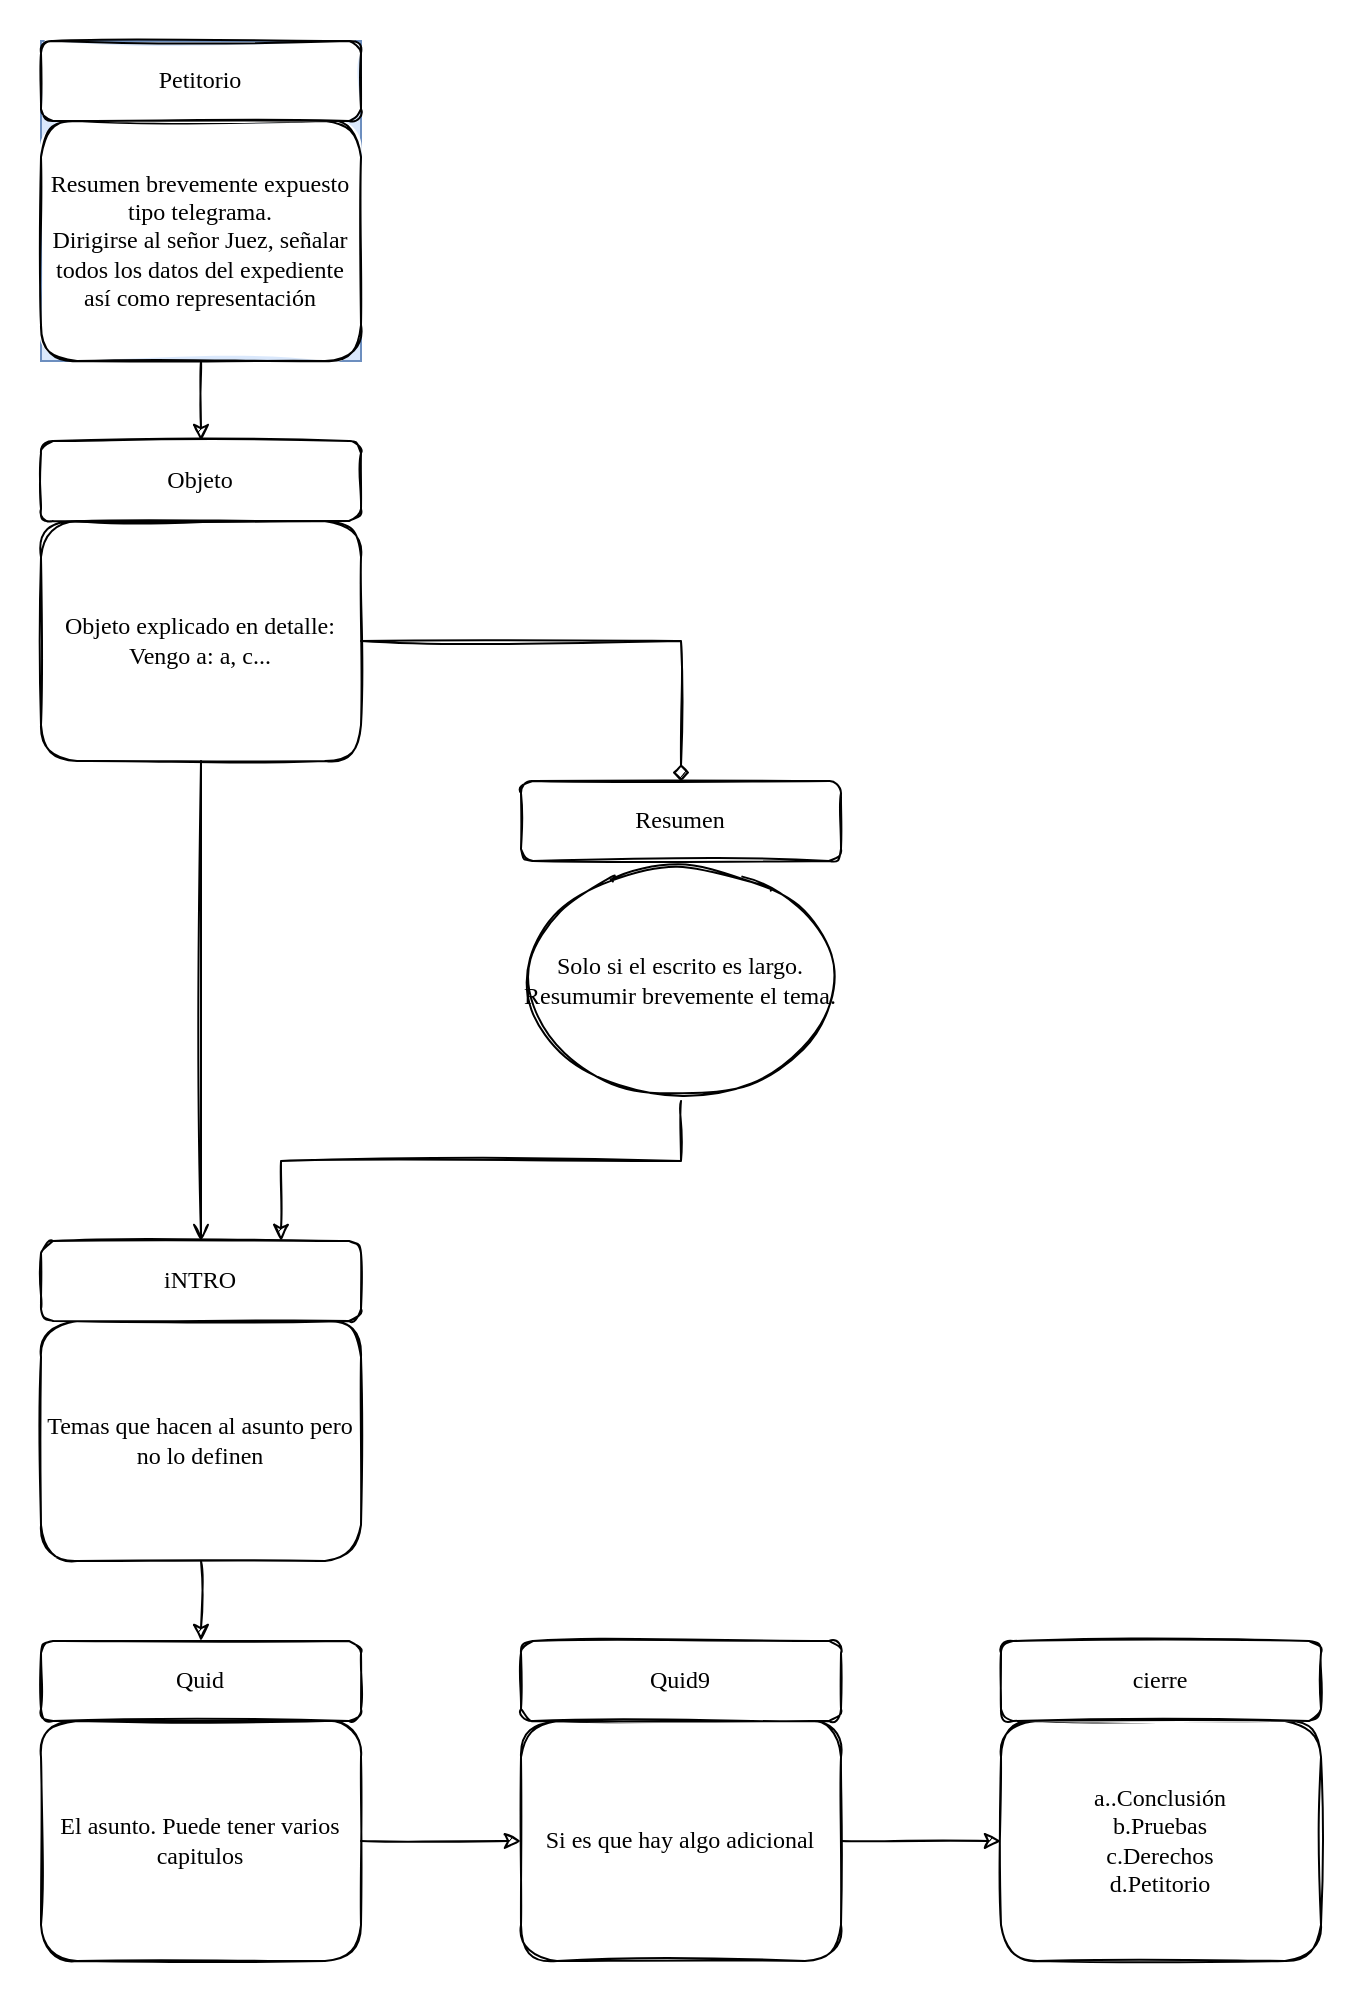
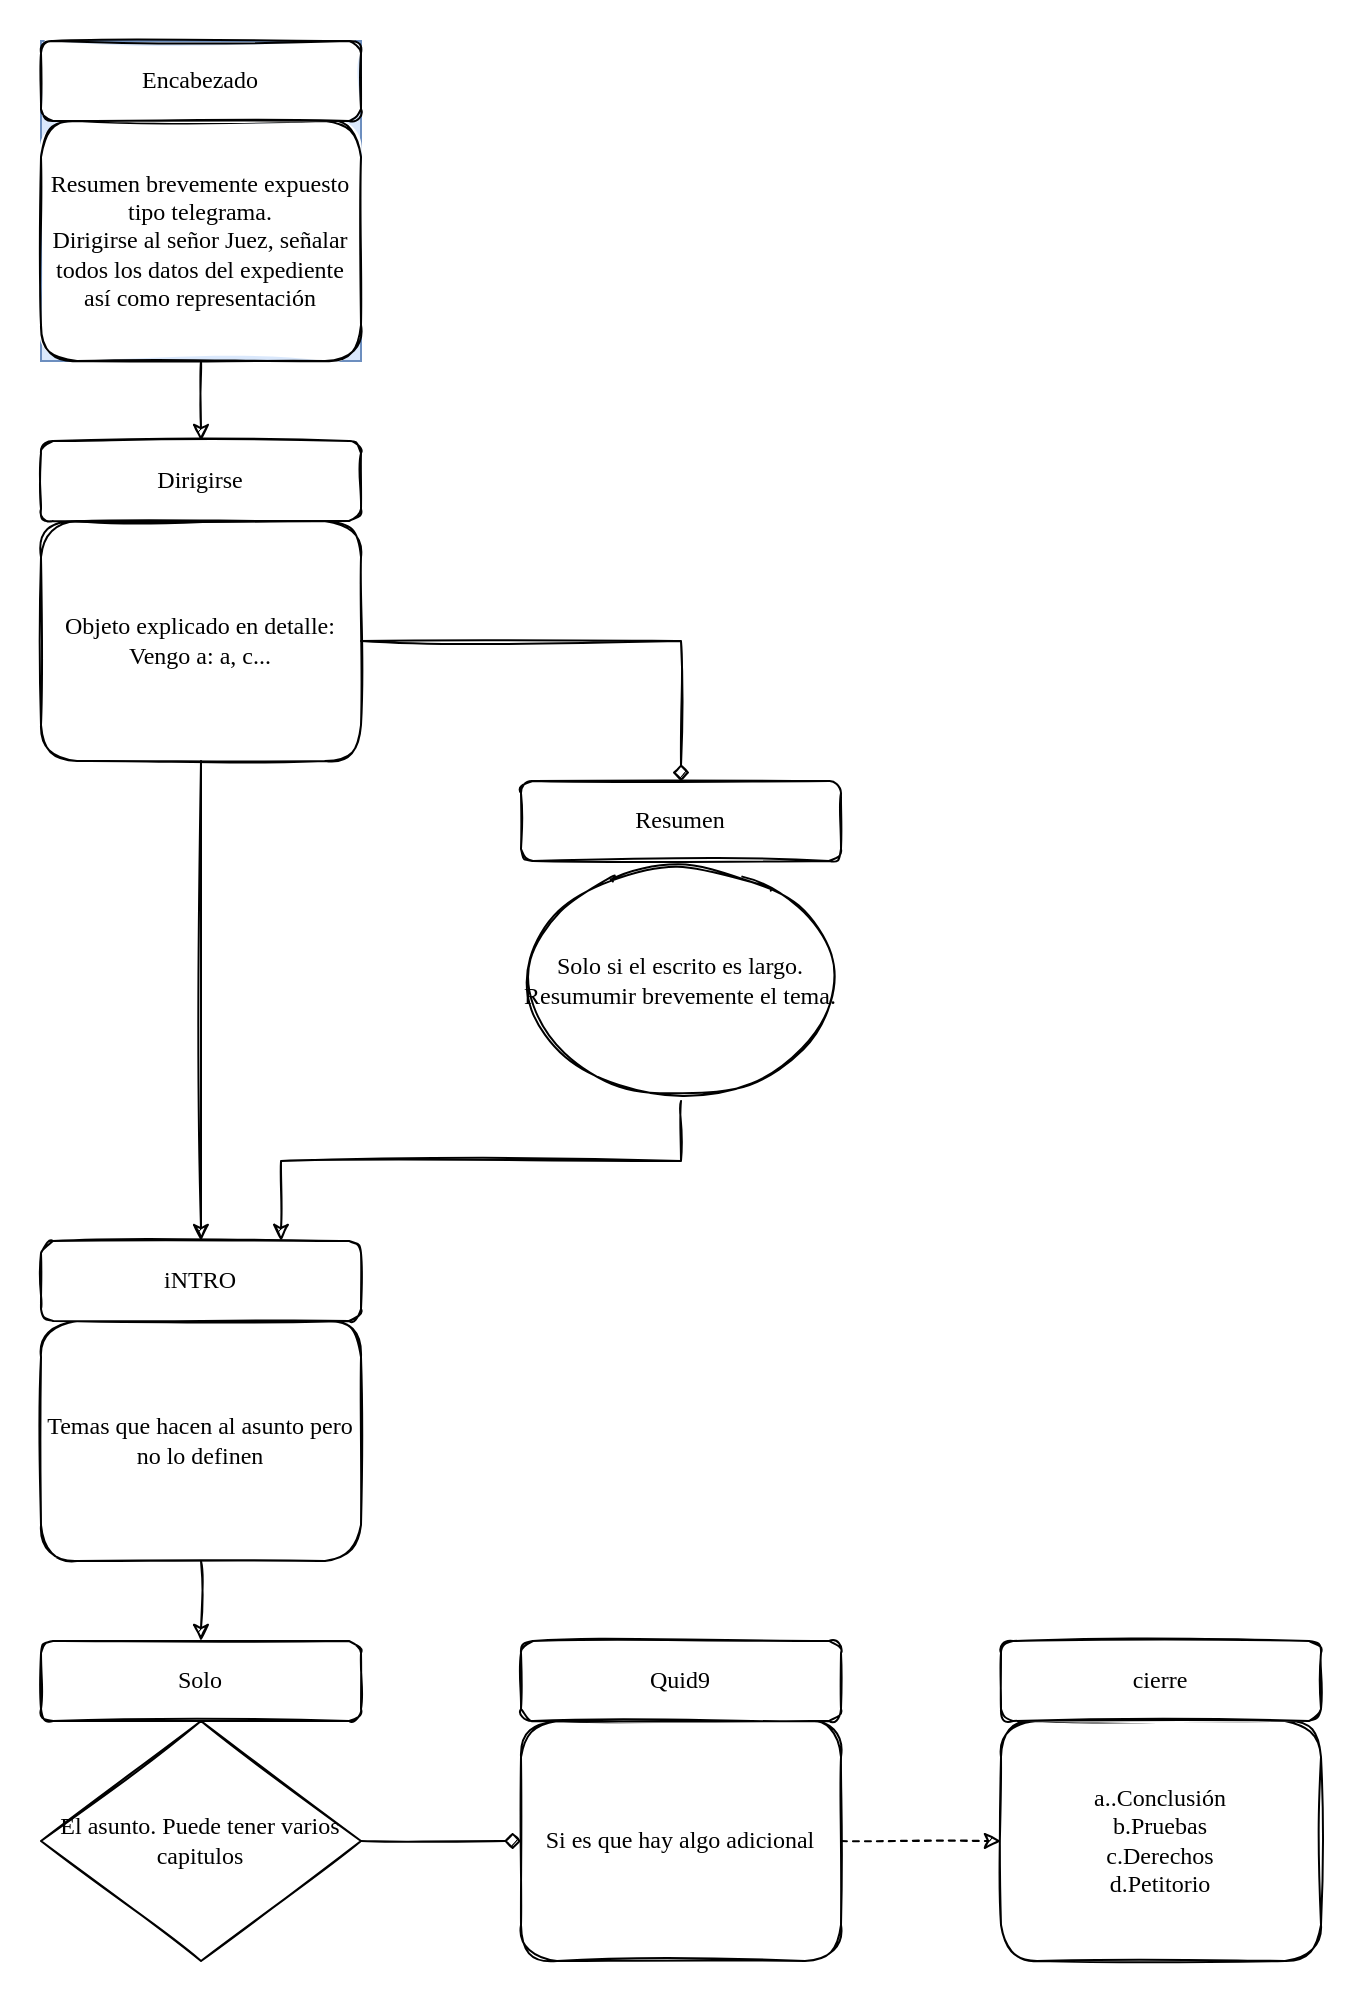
(201, 81) -> (201, 81)
(201, 481) -> (201, 481)
(201, 1230) -> (201, 1226)
(201, 1681) -> (201, 1681)
(201, 1841) -> (201, 1841)
(506, 1841) -> (505, 1841)
(913, 1841) -> (913, 1841)
